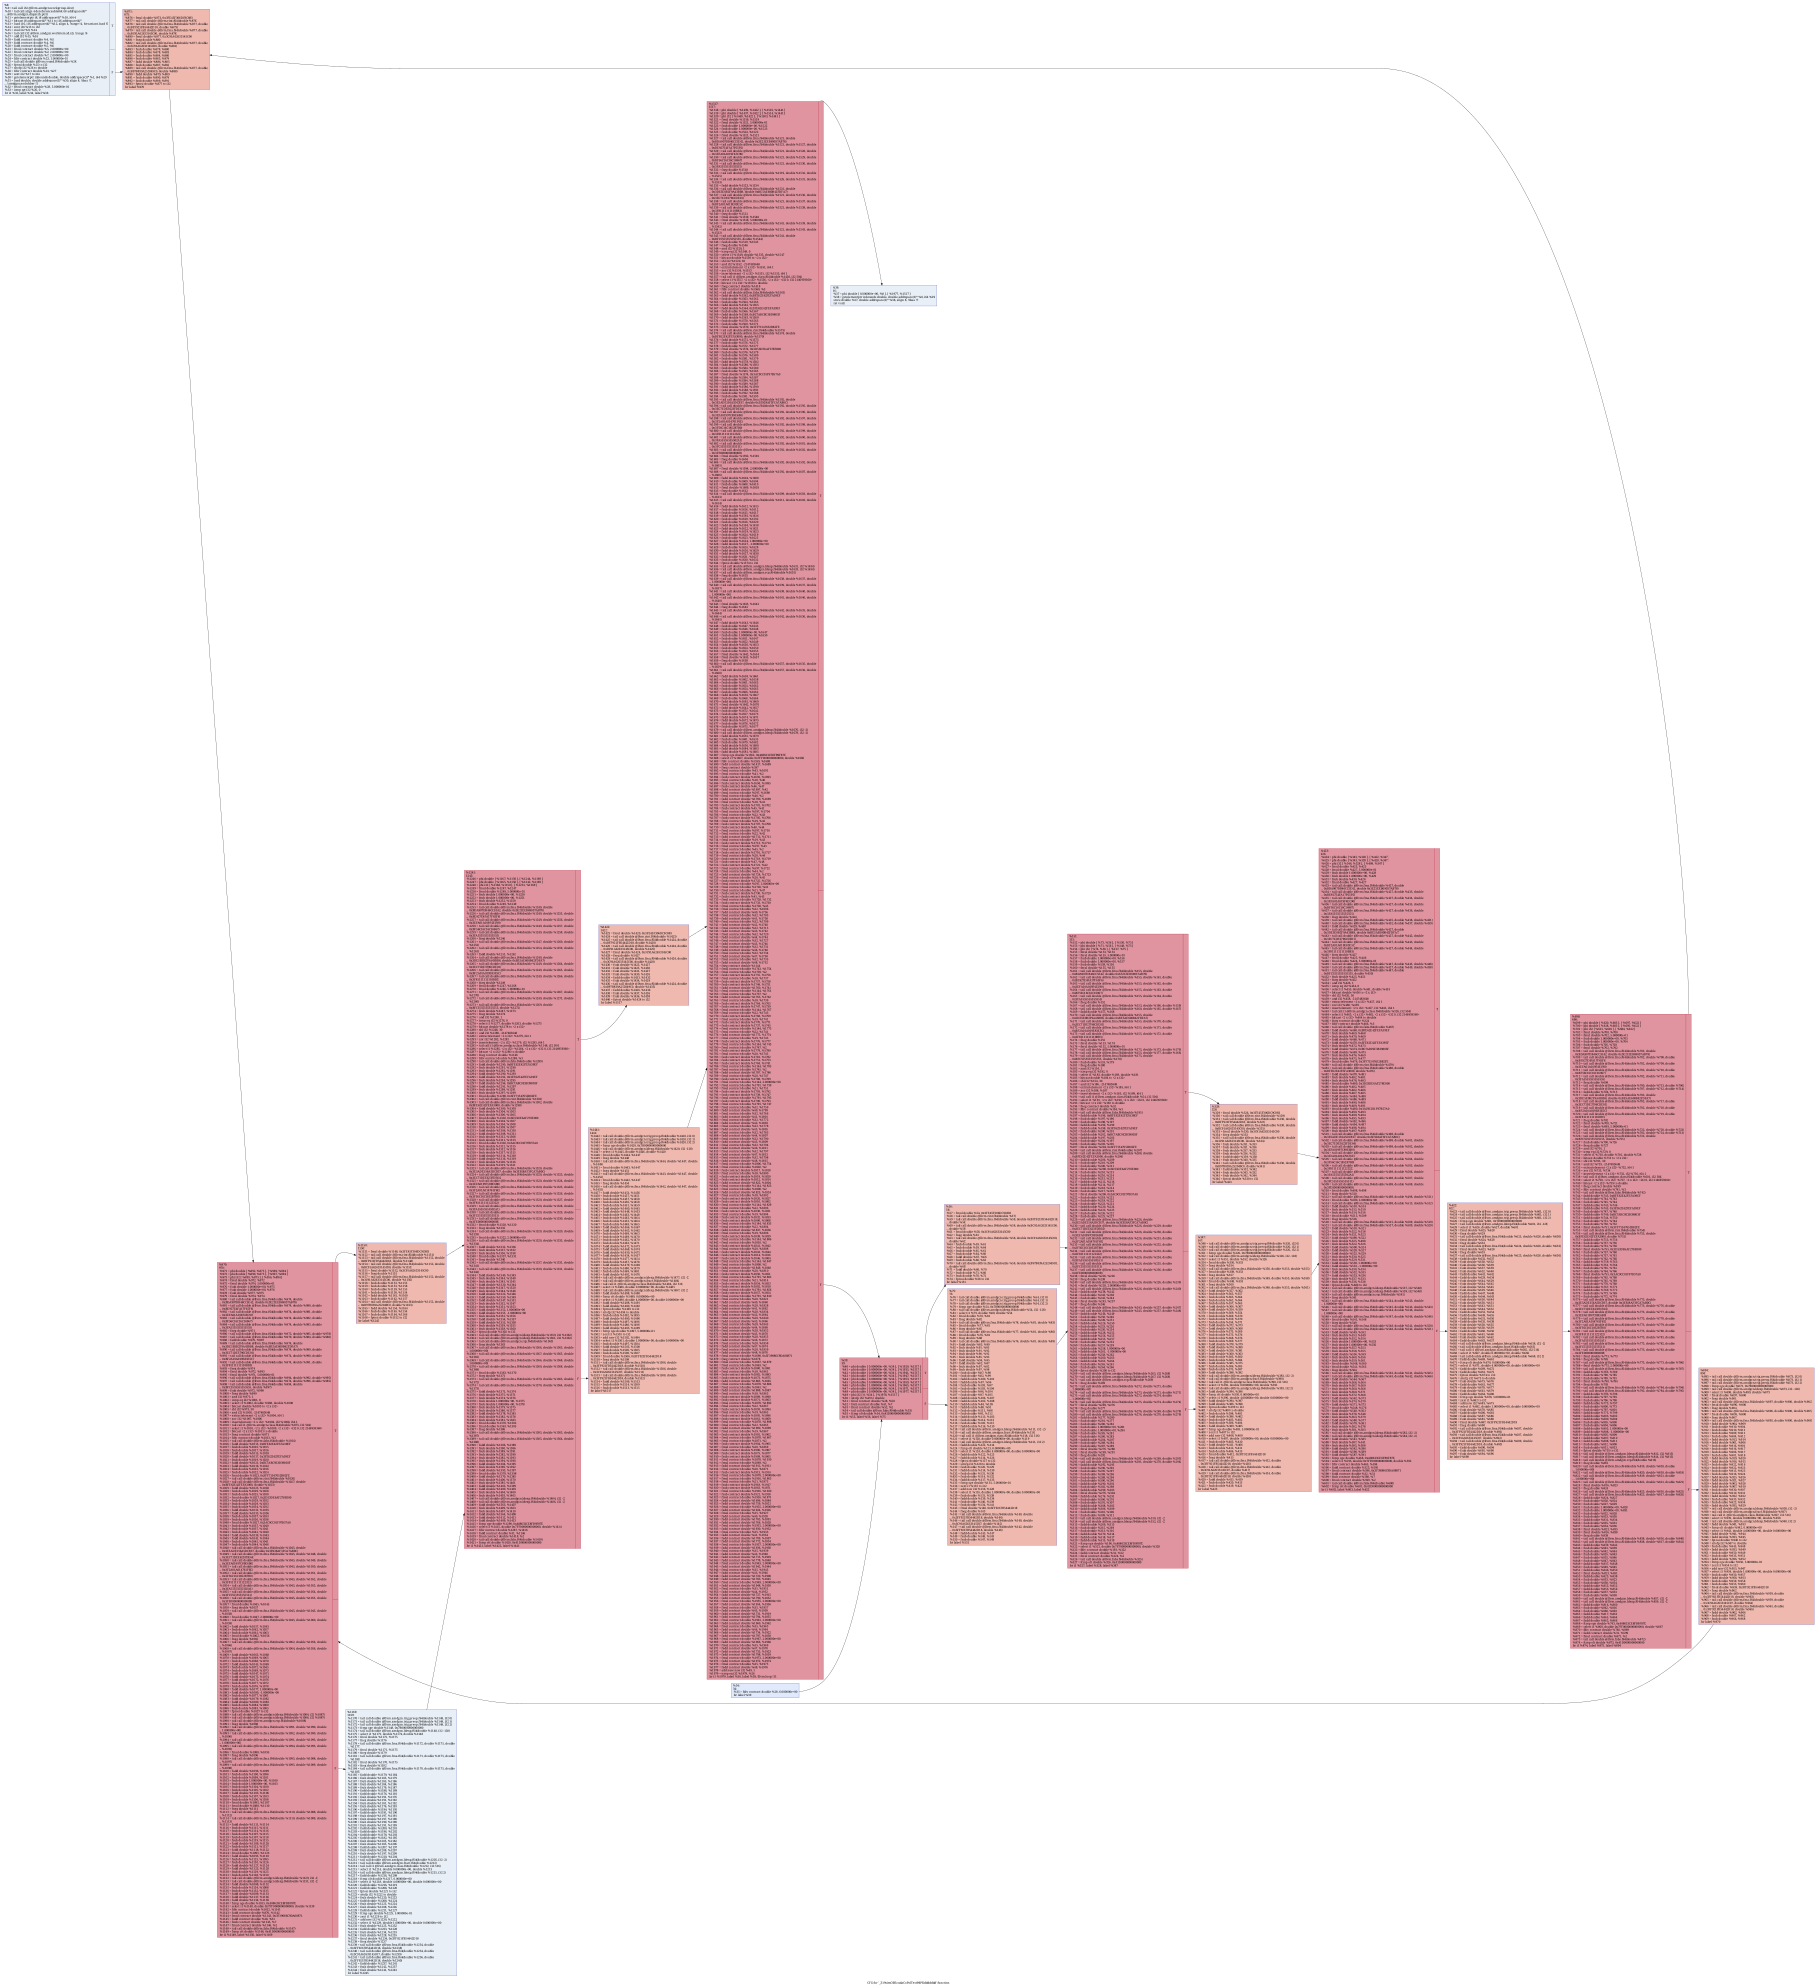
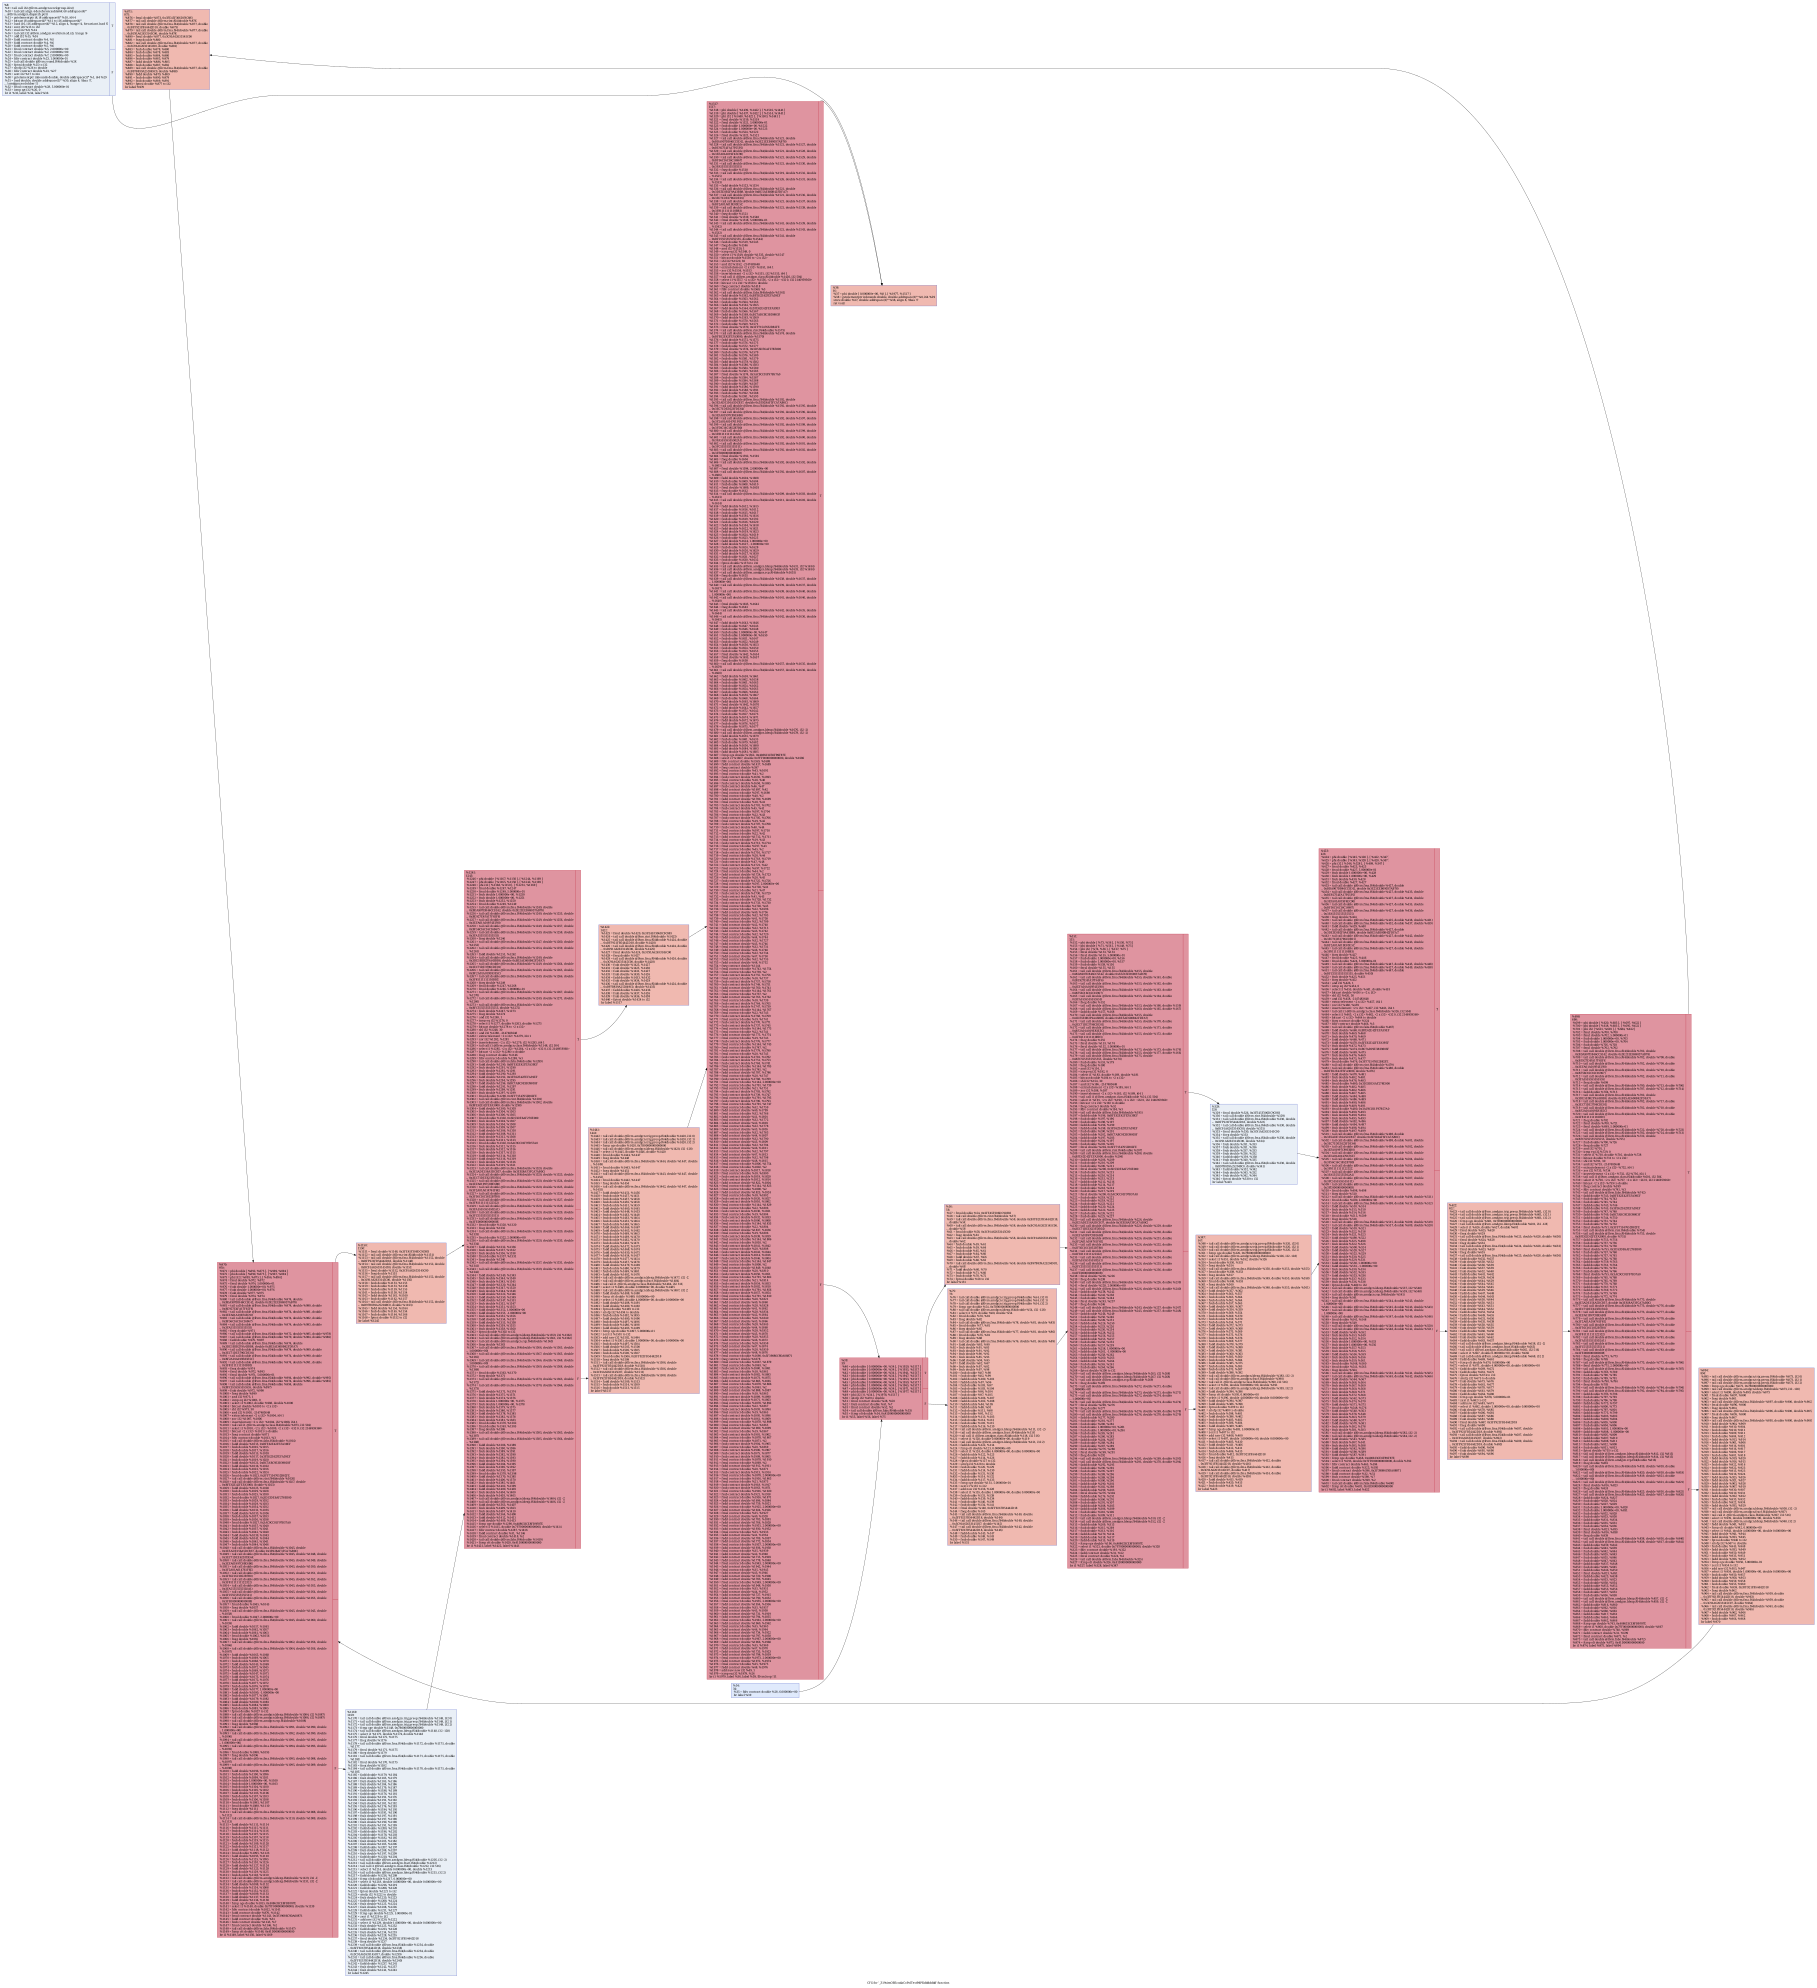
(118, 72) -> (556, 96)
(884, 296) -> (884, 296)
(1254, 1144) -> (1254, 1144)
